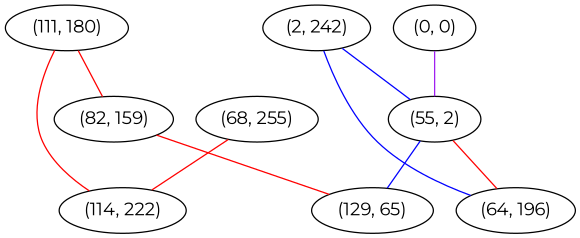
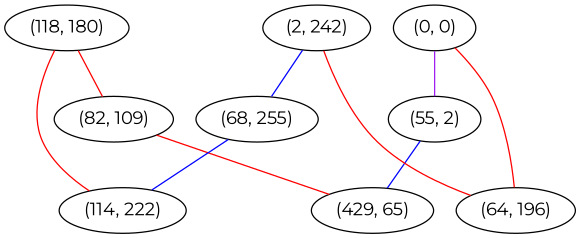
(67, 28) -> (67, 28)
(376, 74) -> (287, 73)
(114, 119) -> (114, 119)
(378, 142) -> (378, 142)
(190, 165) -> (190, 165)
(475, 165) -> (498, 112)
(372, 210) -> (372, 210)
